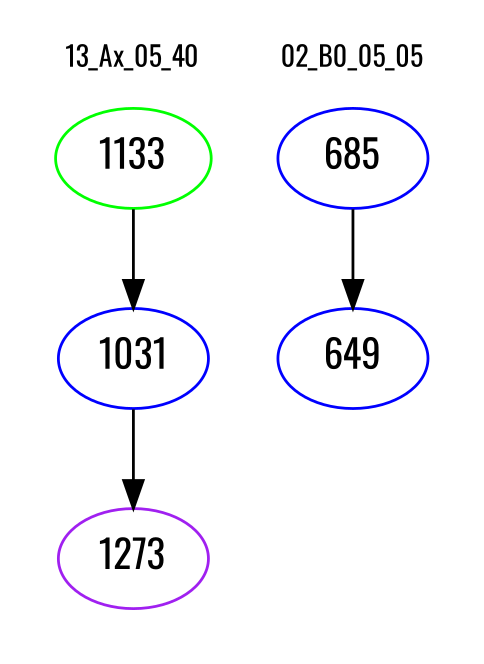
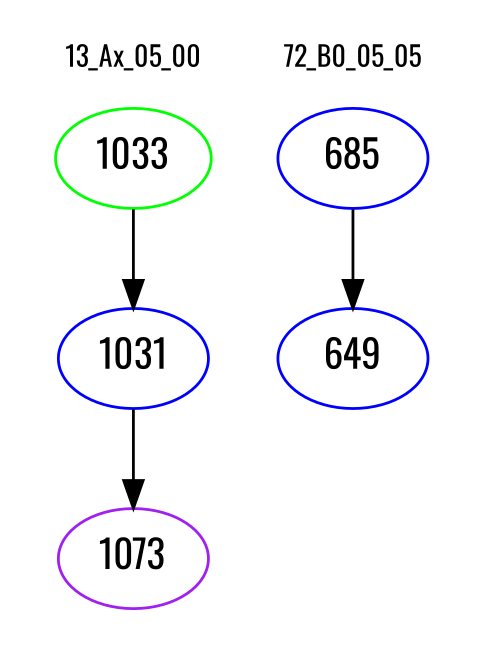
(133, 60) -> (133, 60)
(353, 60) -> (353, 60)
(133, 158) -> (133, 158)
(133, 559) -> (133, 559)
